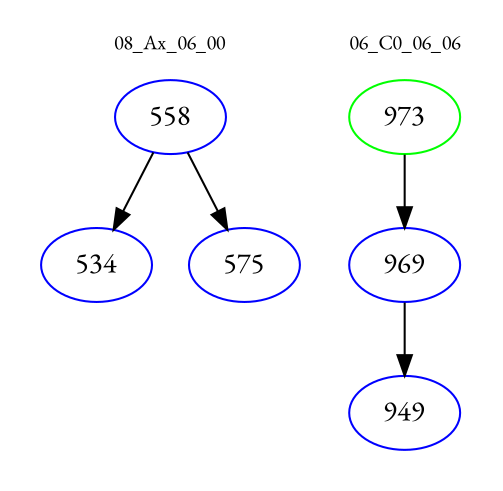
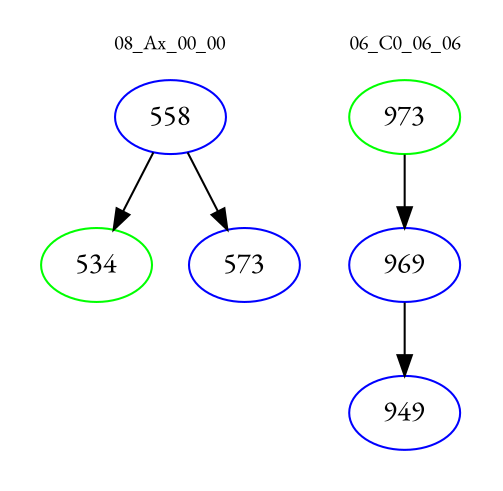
(170, 44) -> (170, 44)
(97, 265) -> (97, 265)
(244, 265) -> (244, 265)
